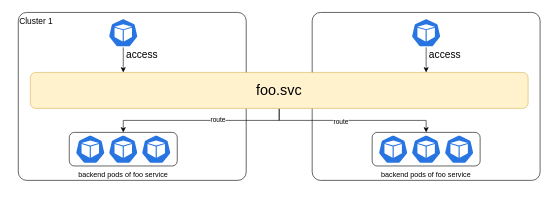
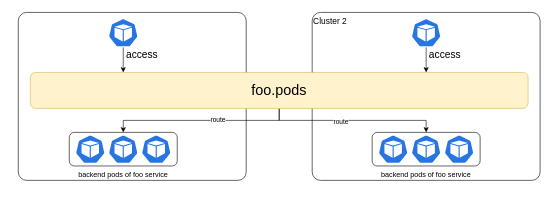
(36, 21) -> none
none -> (330, 21)
(279, 90) -> (279, 90)
